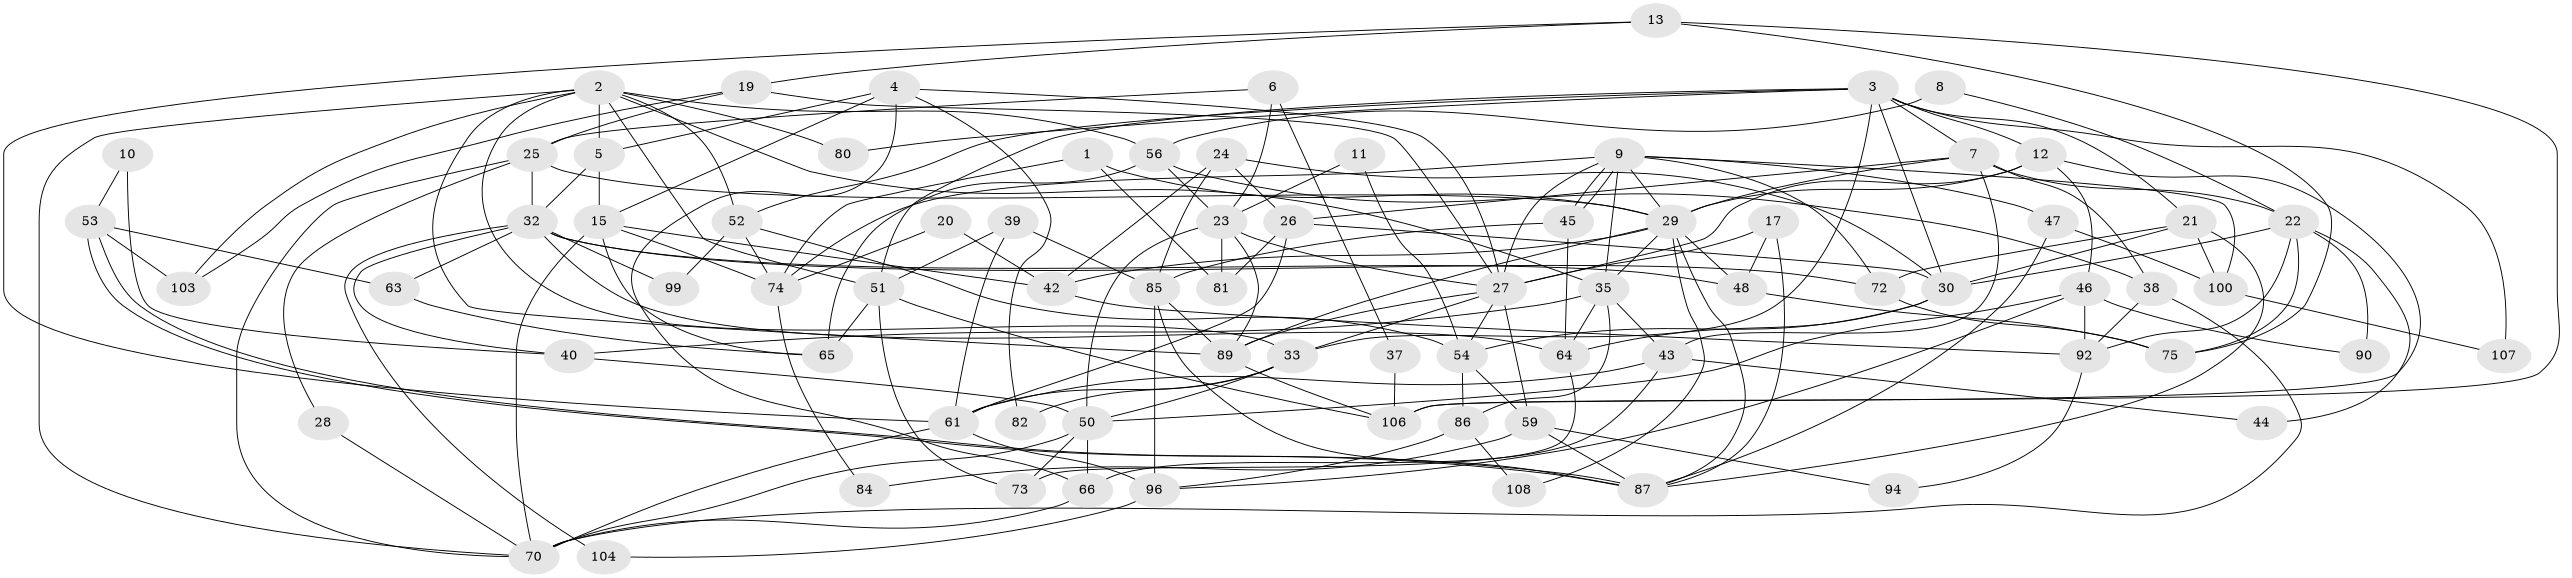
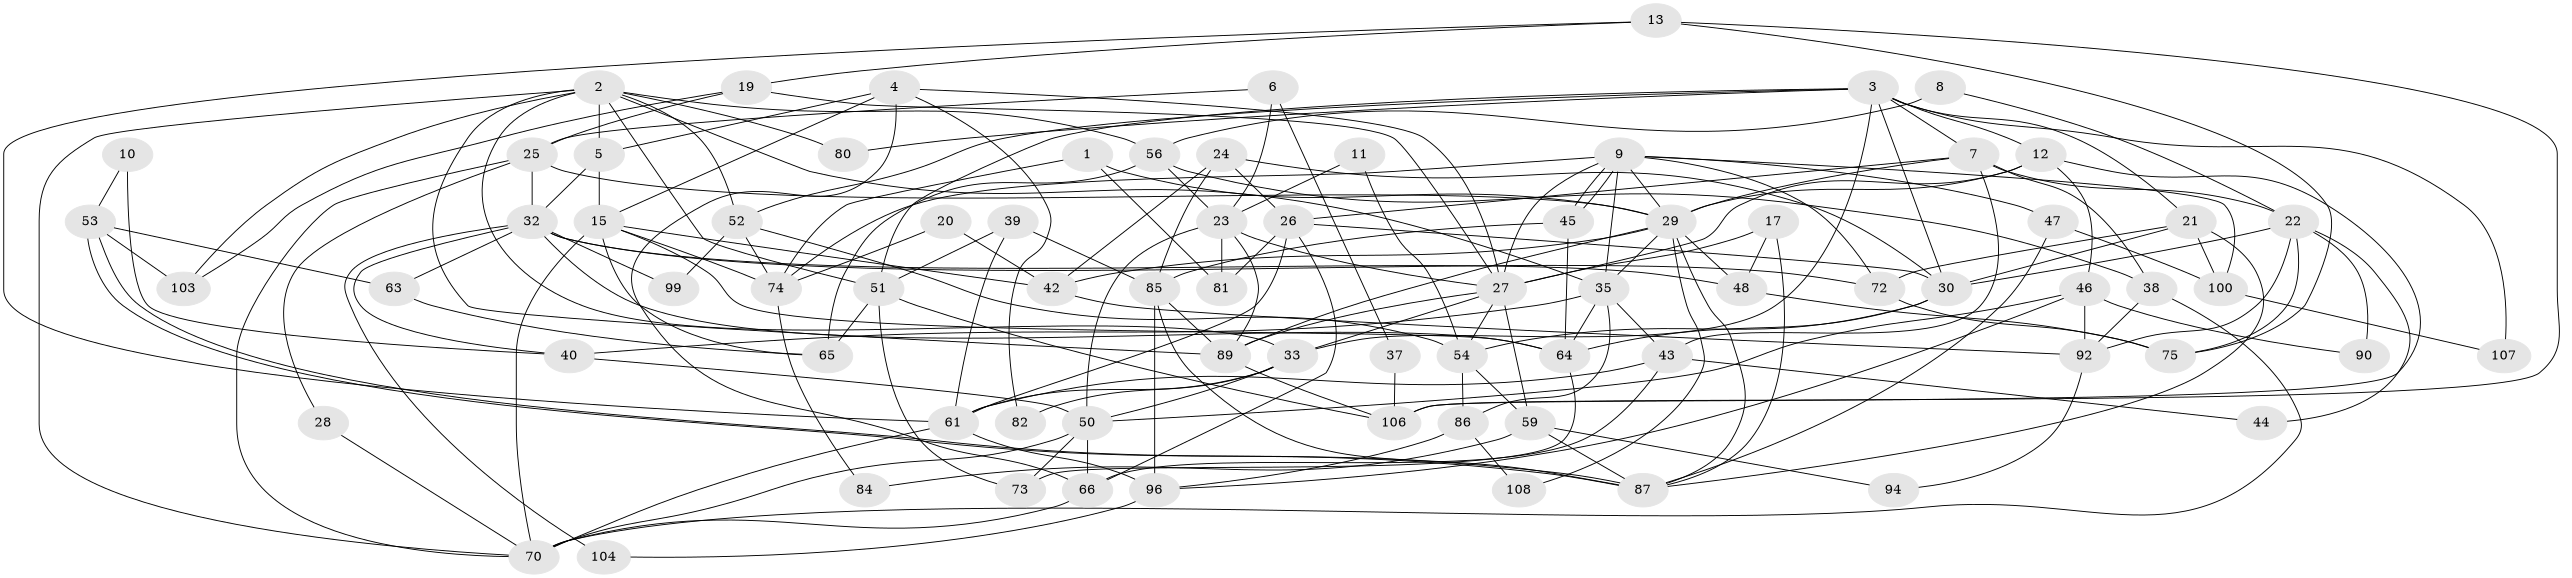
none -> (1069, 329)
none -> (1265, 404)
